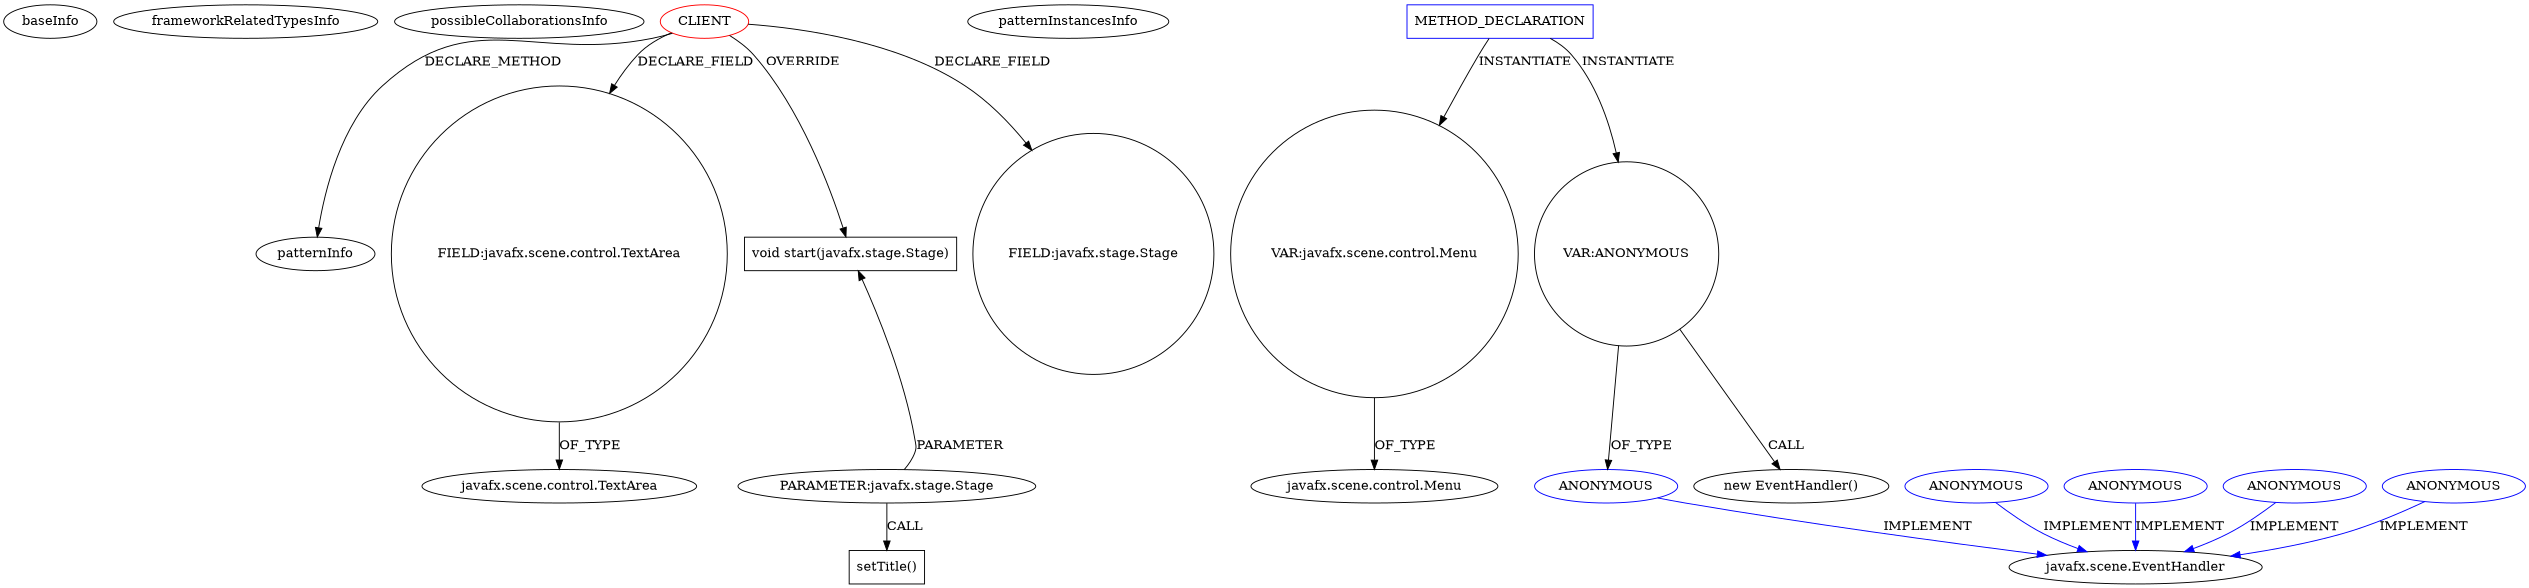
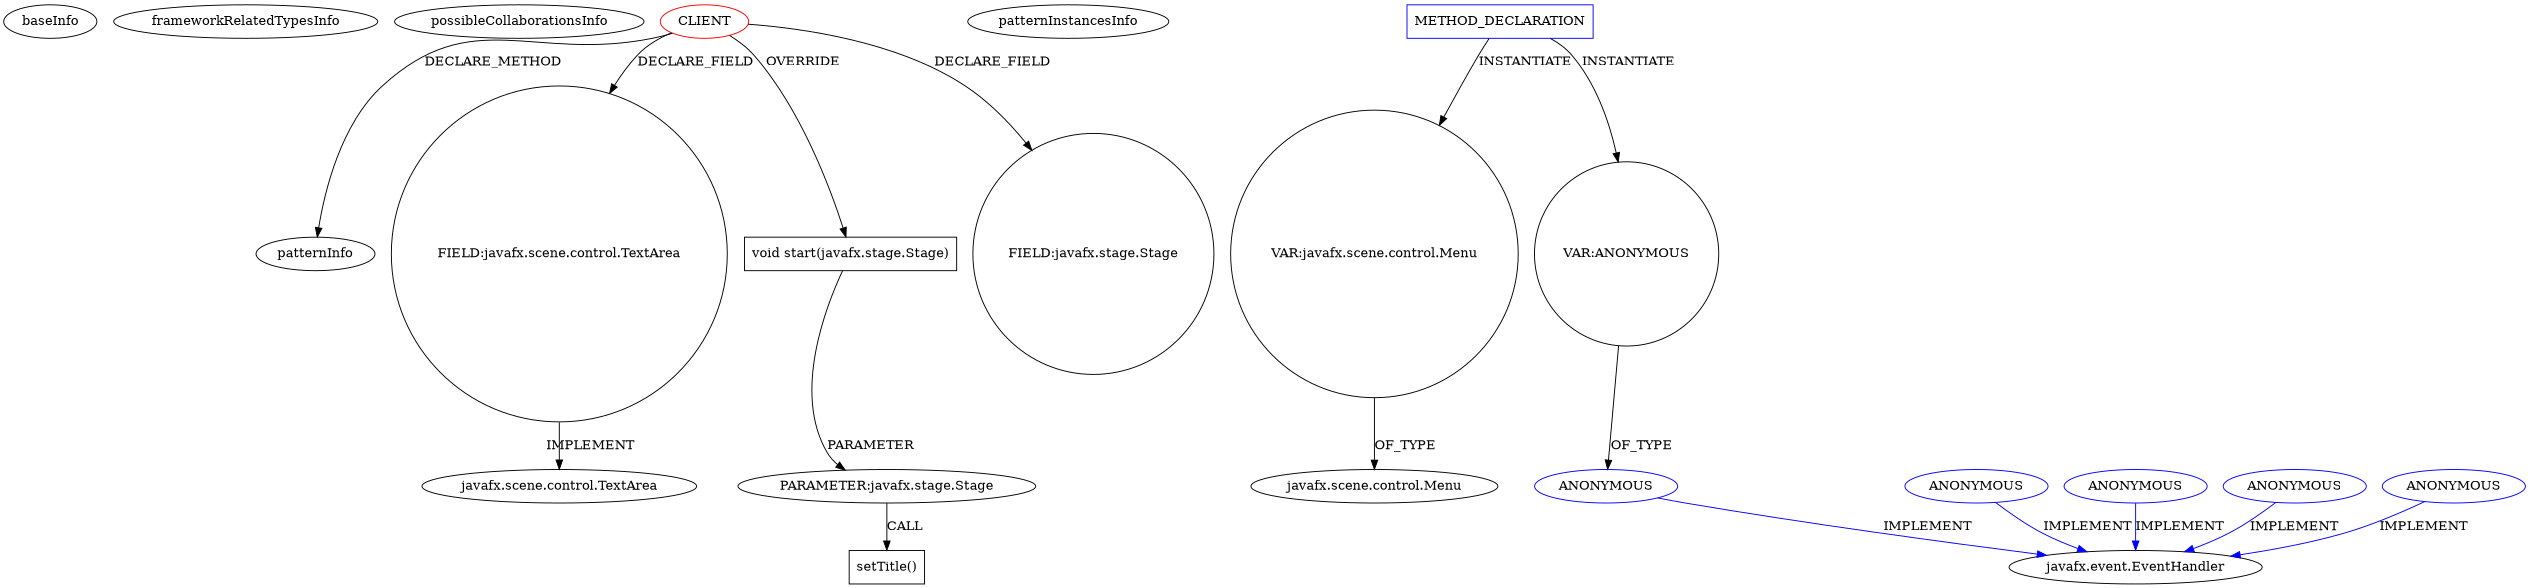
(899, 374) -> (814, 369)
(590, 446) -> (590, 446)
(1791, 486) -> none
(2136, 567) -> (2136, 567)
